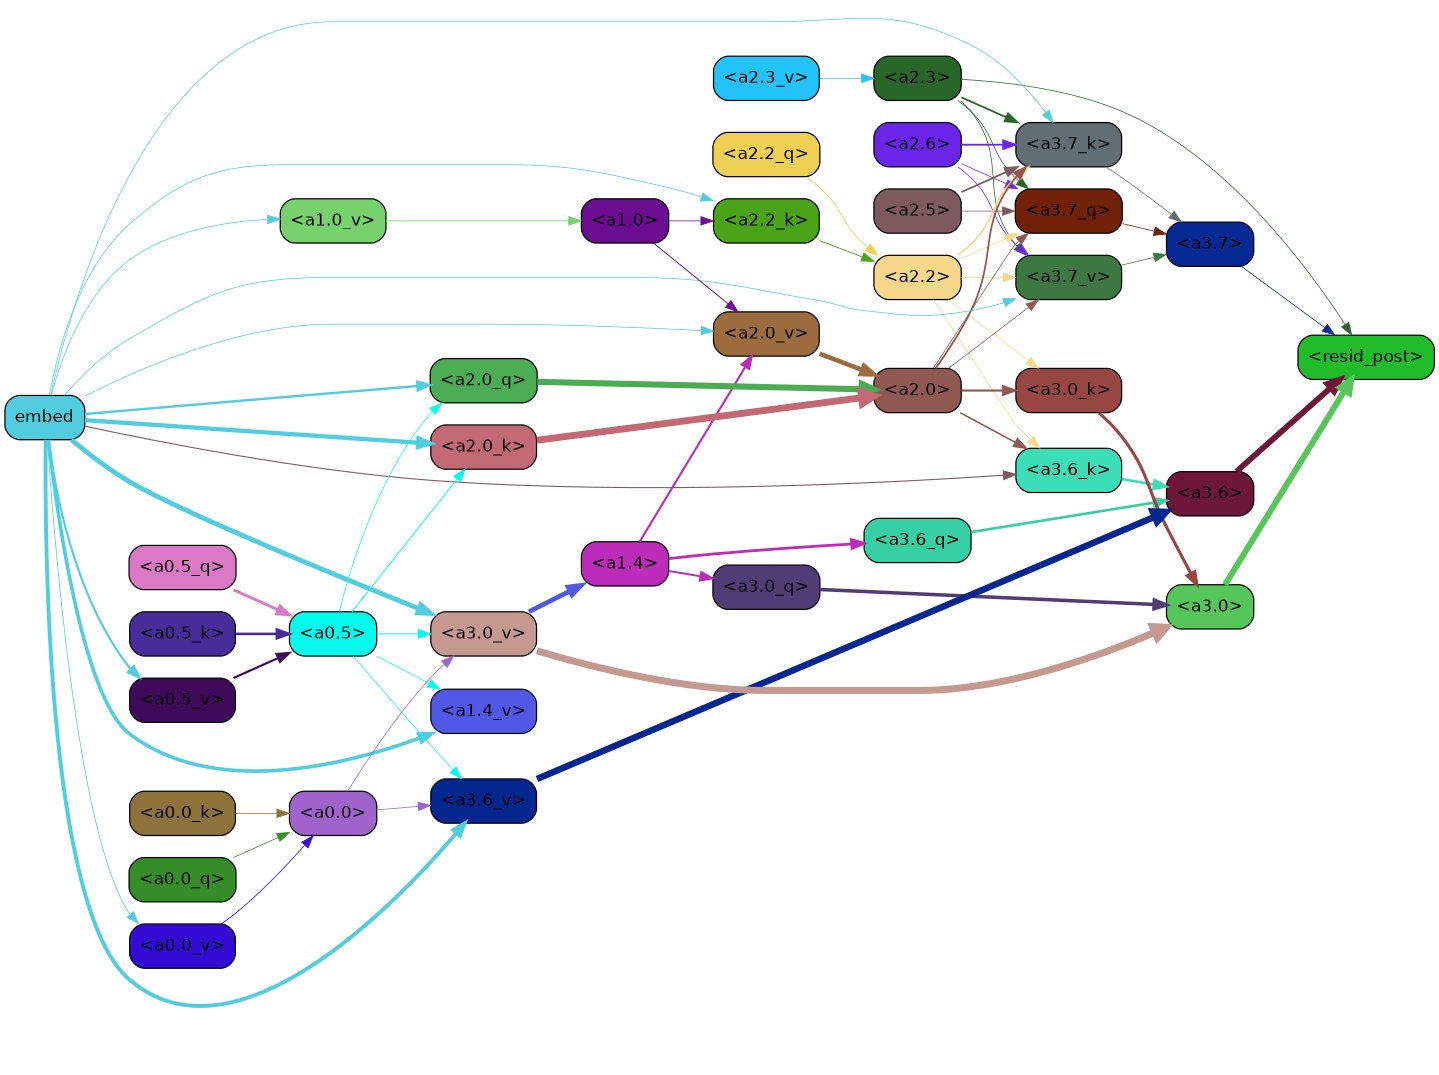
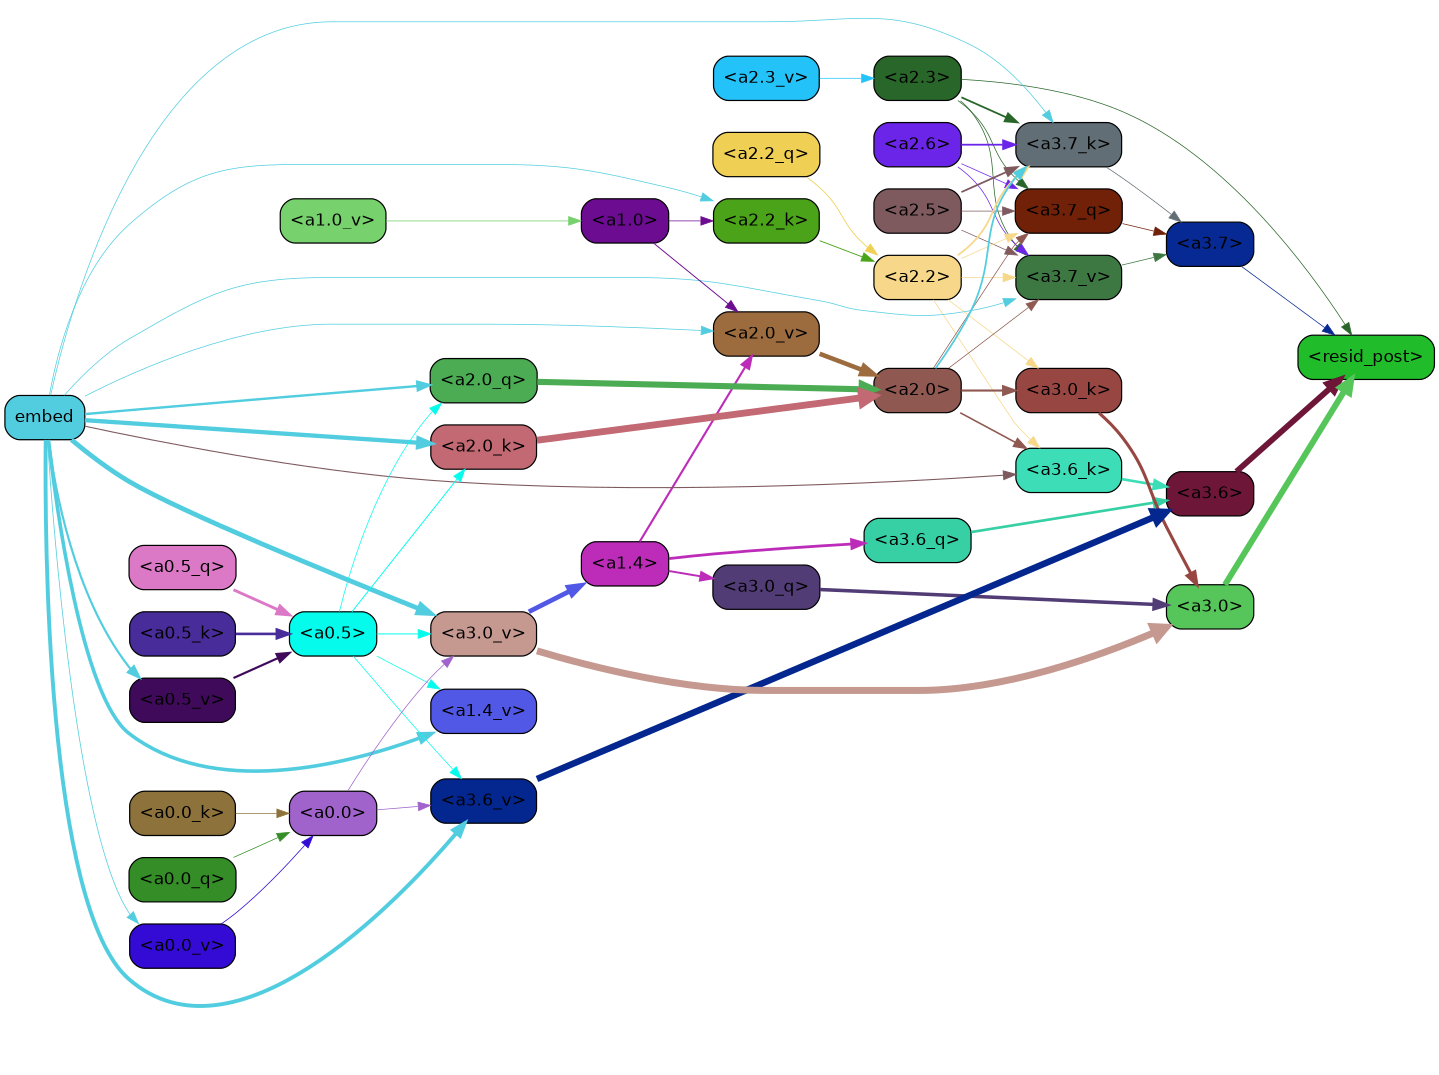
none -> (984, 240)
(124, 264) -> none
(985, 270) -> (985, 270)
